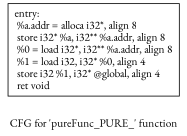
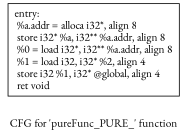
(80, 62) -> (80, 62)
